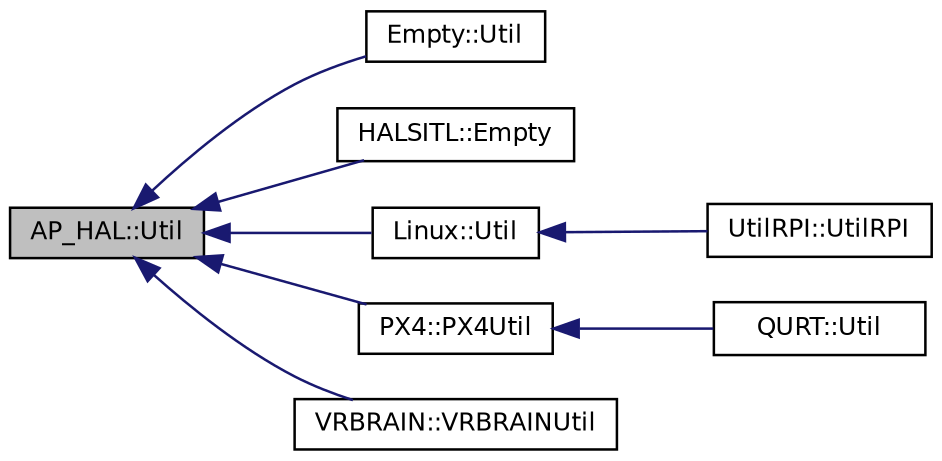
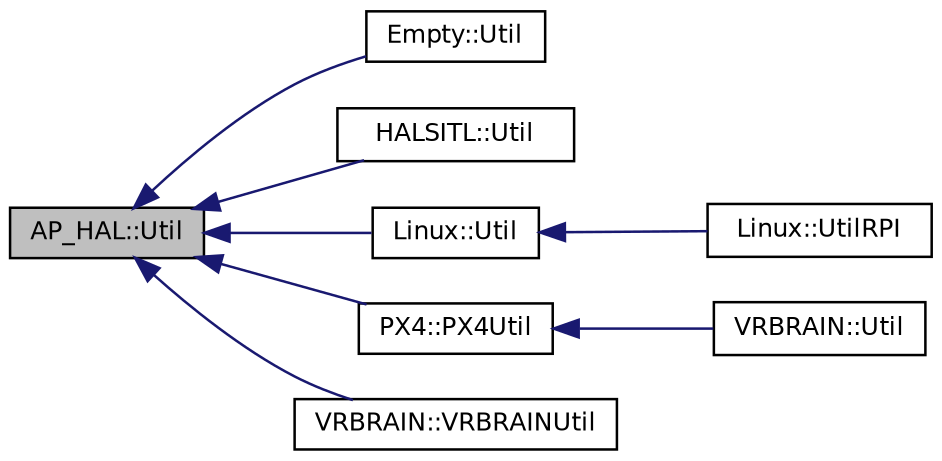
(456, 135) -> (456, 135)
(820, 230) -> (820, 230)
(820, 329) -> (820, 329)
